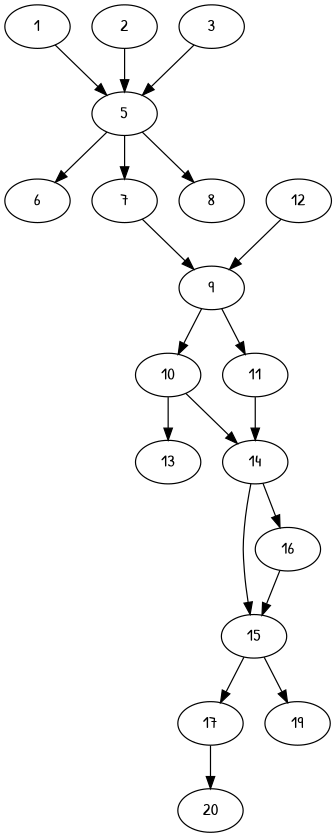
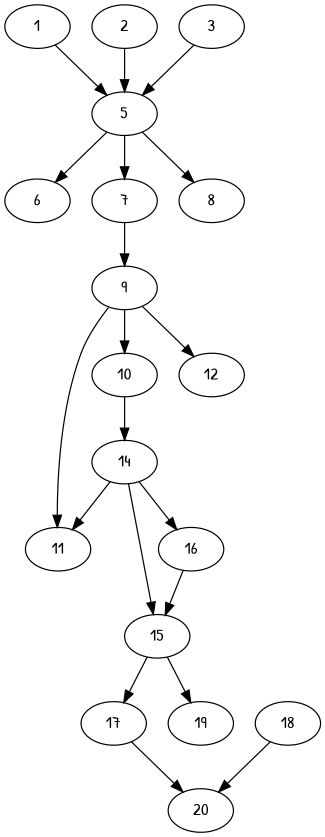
(260, 240) -> (164, 327)
(255, 413) -> (95, 501)
(168, 462) -> none
none -> (288, 723)
